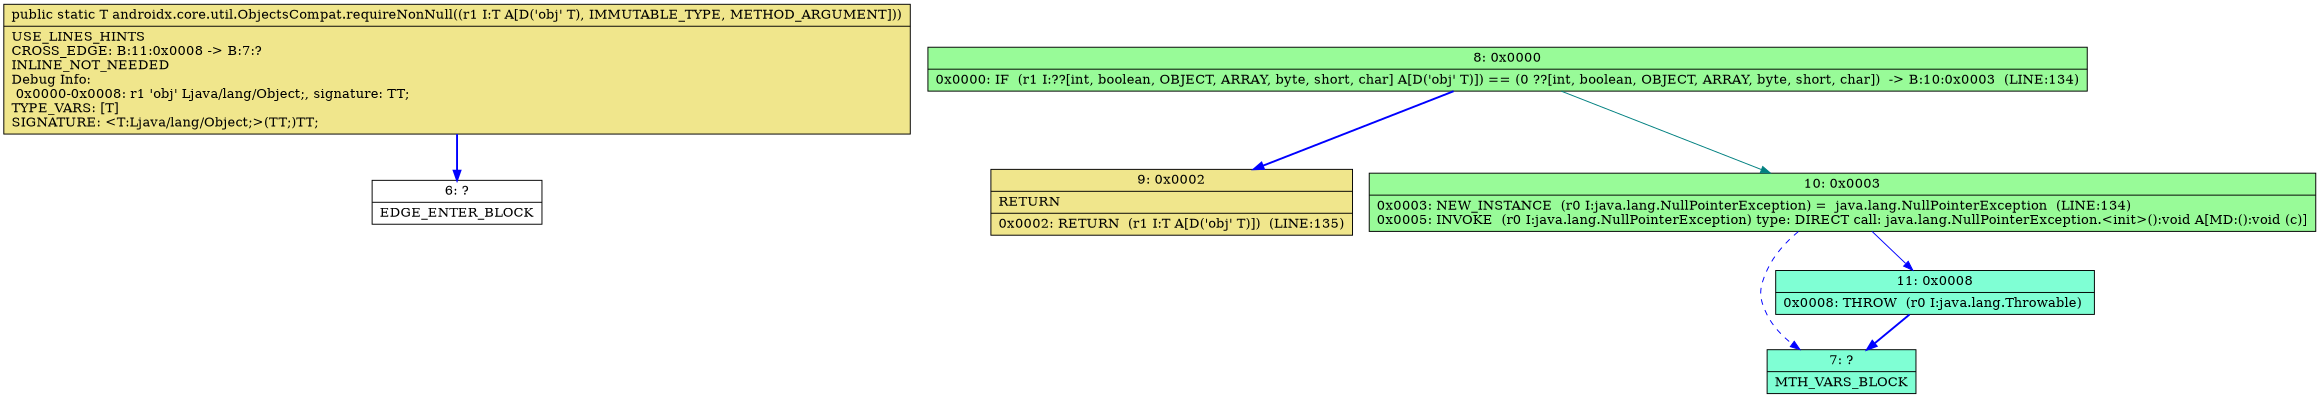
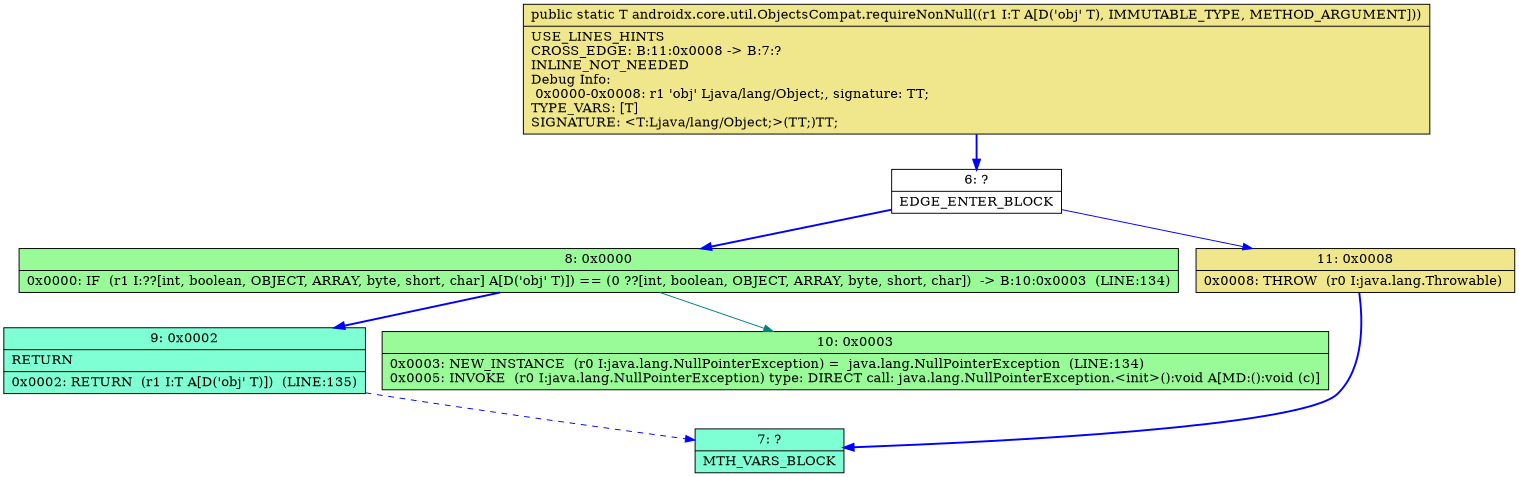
(1172, 202) -> (185, 361)
none -> (801, 228)
(1889, 247) -> (1152, 228)
(1761, 287) -> (525, 417)
(1935, 292) -> (1355, 271)
